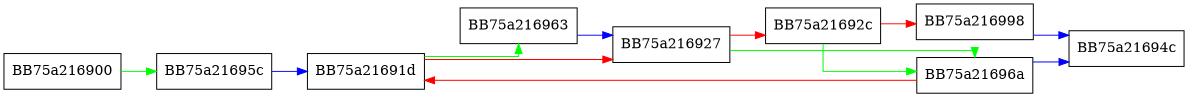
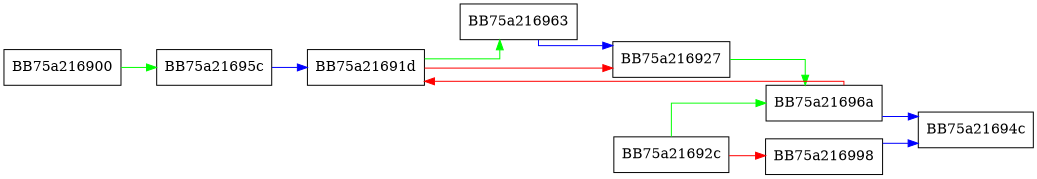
(743, 35) -> none
